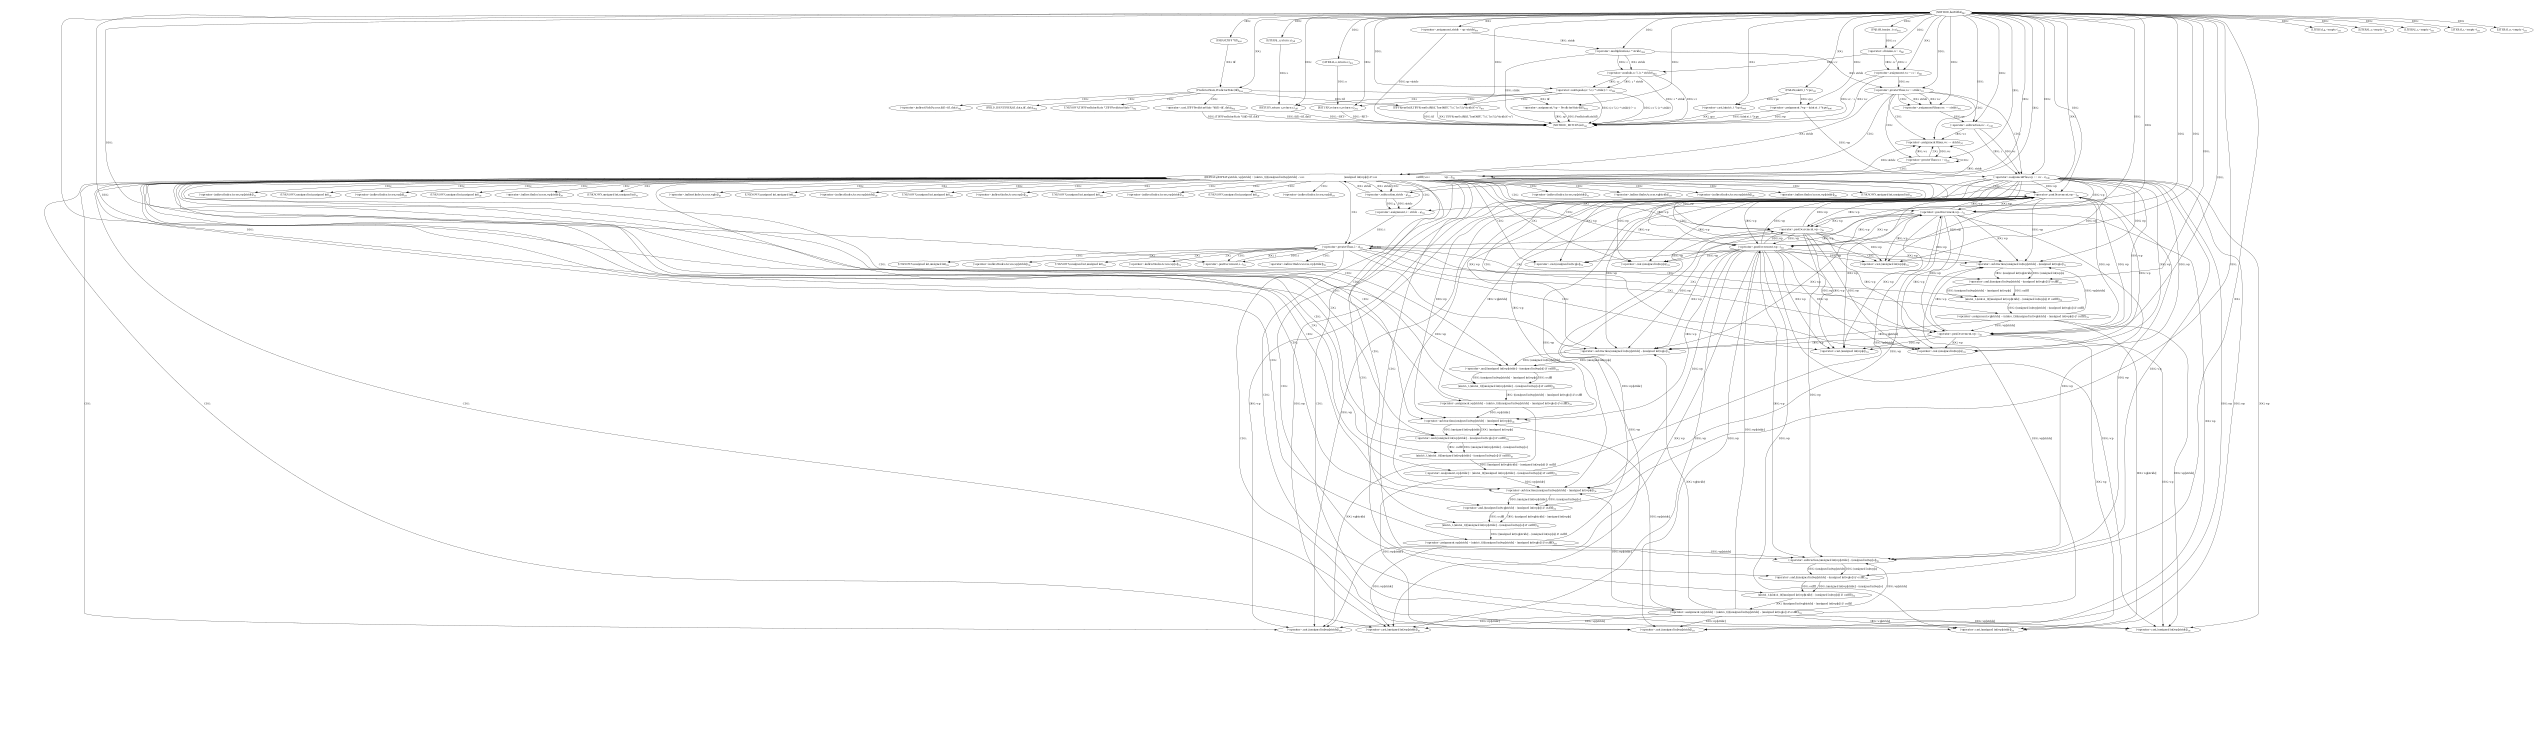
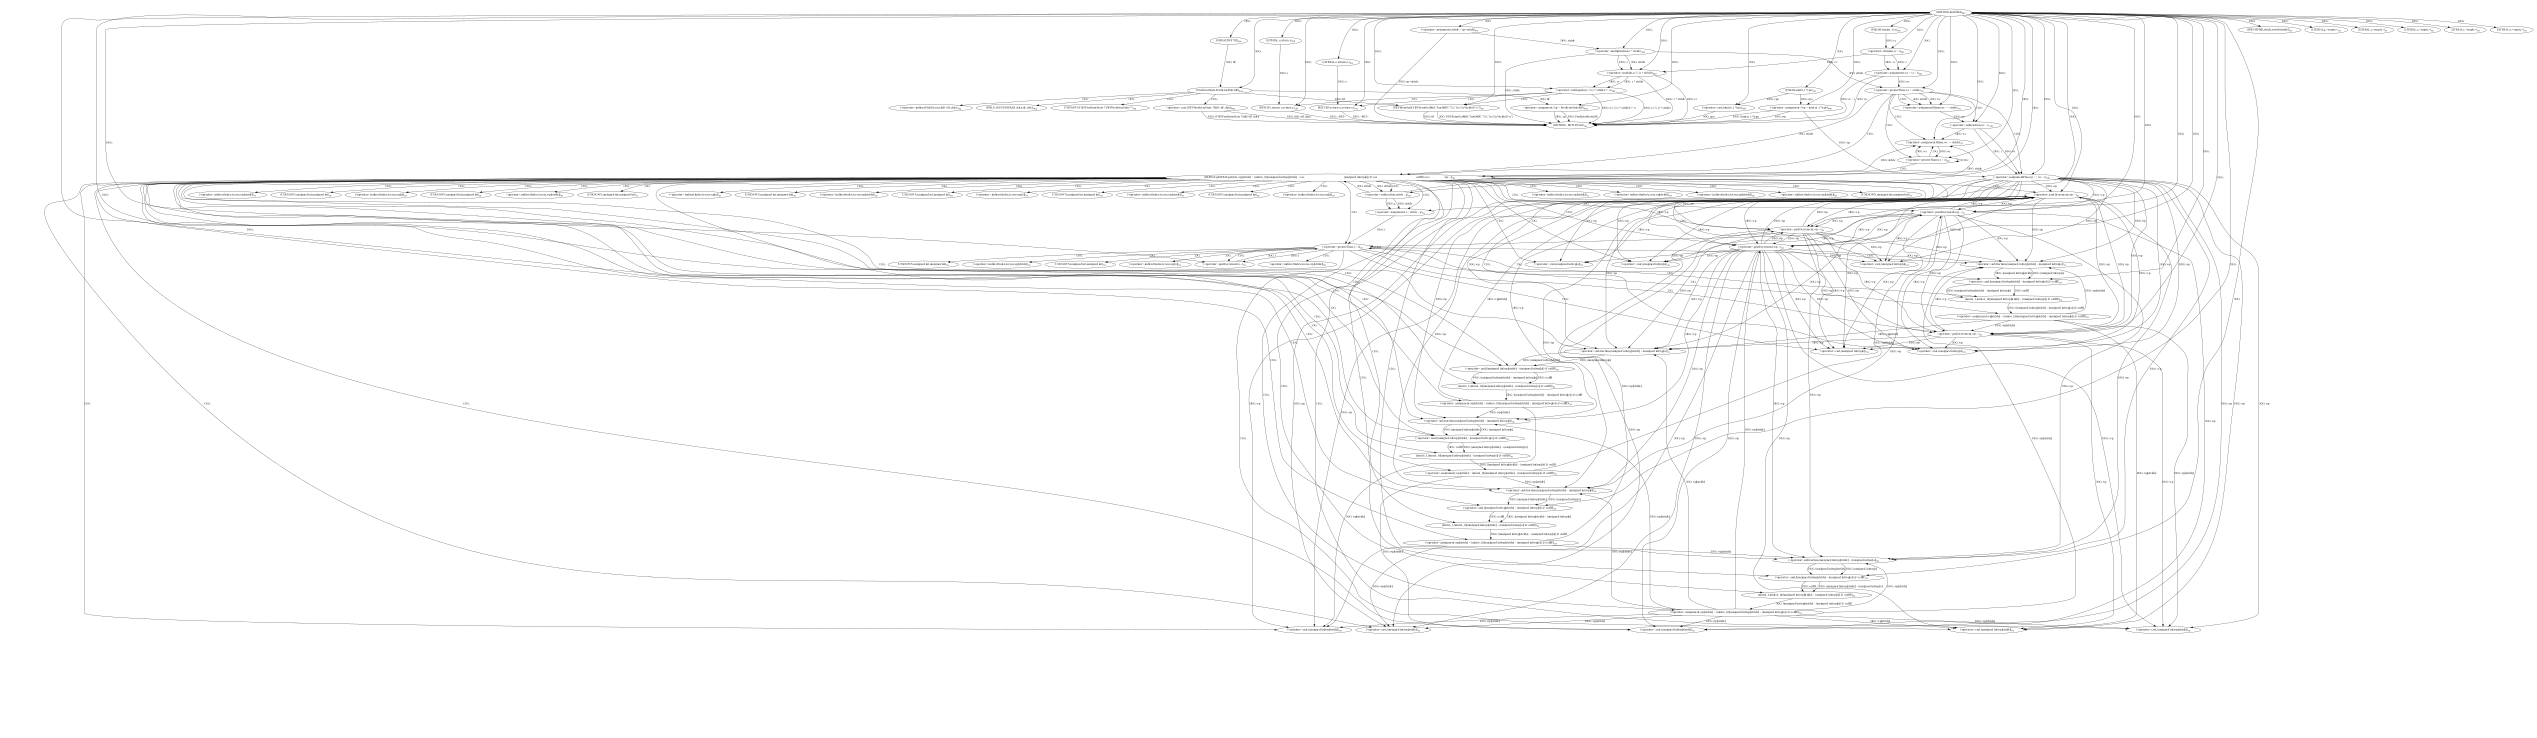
none -> (1769, 14)
none -> (2270, 30)
